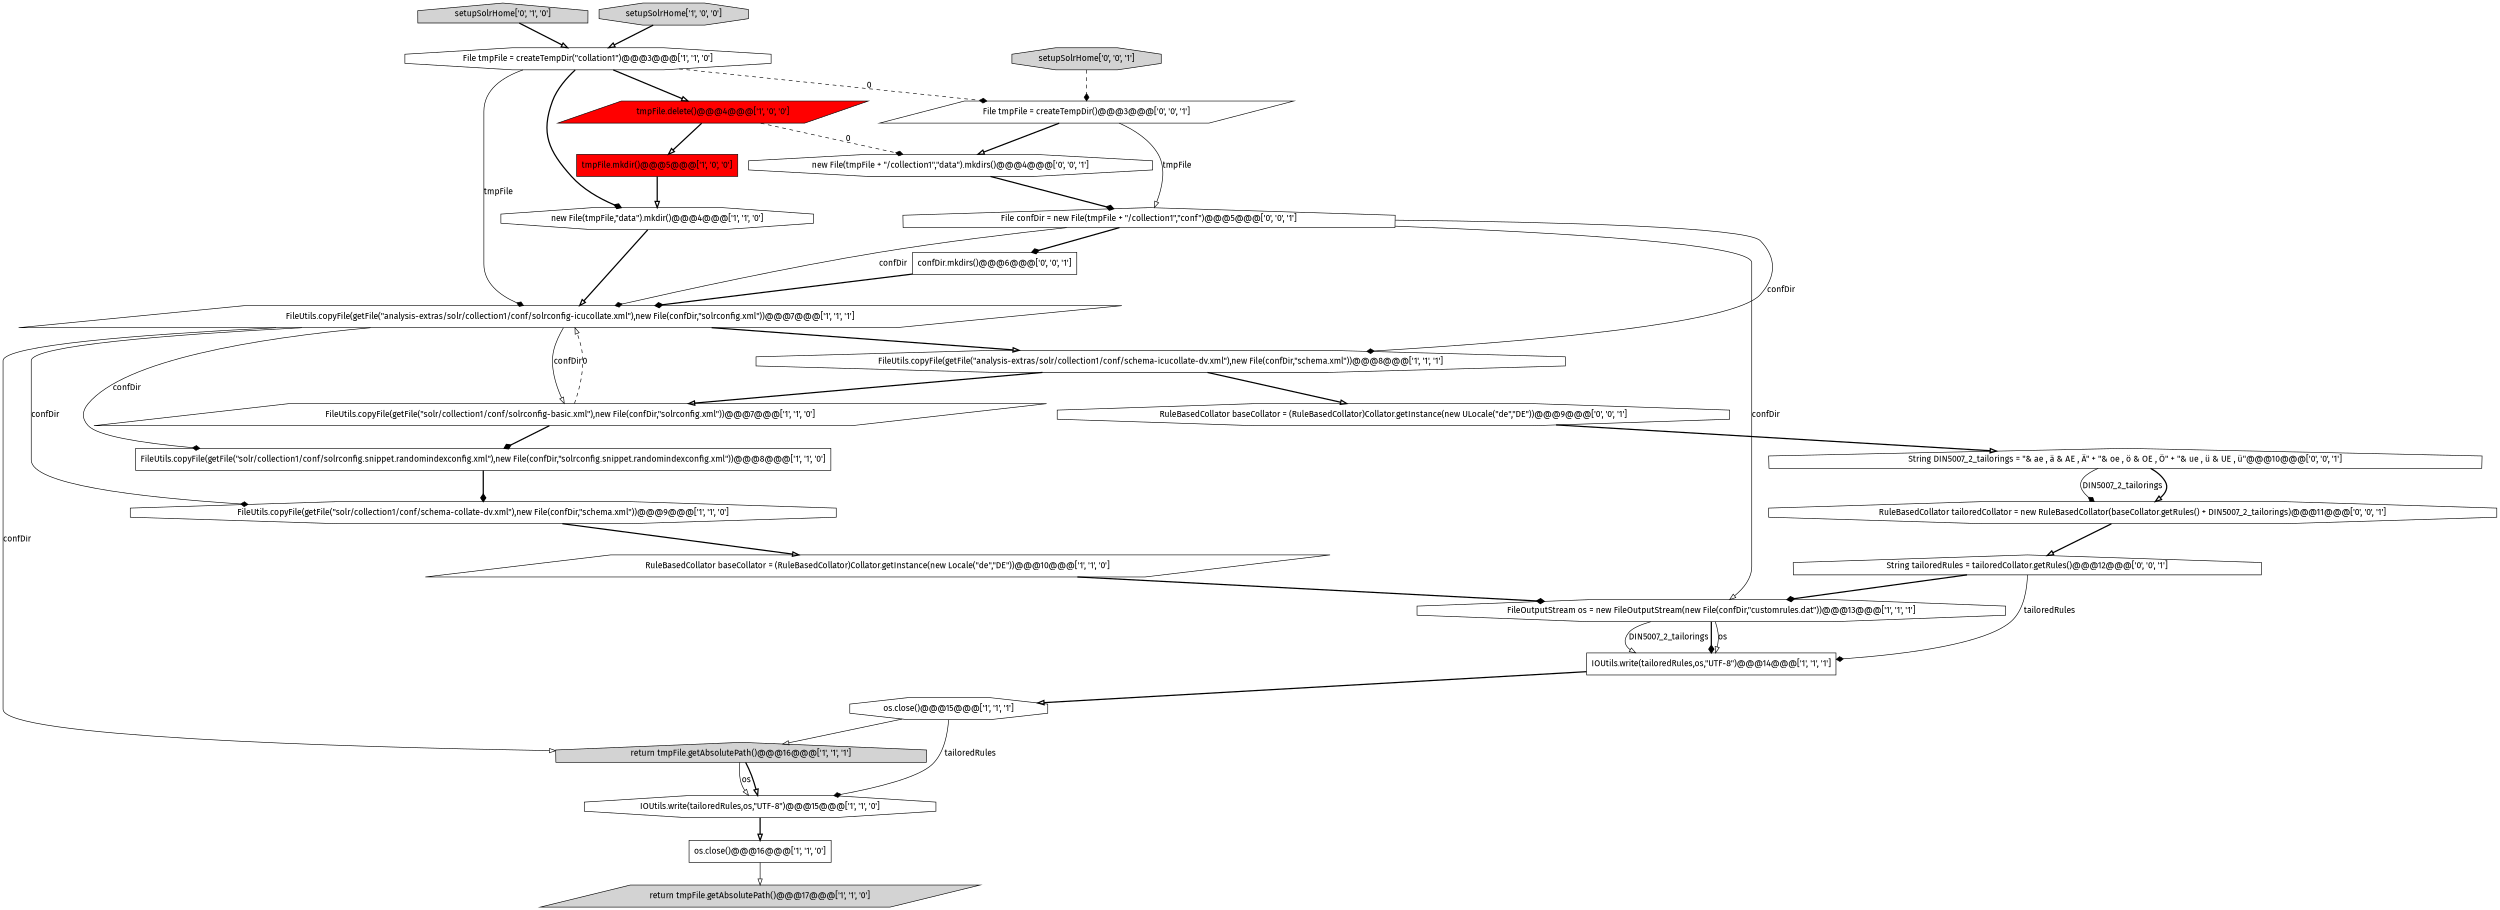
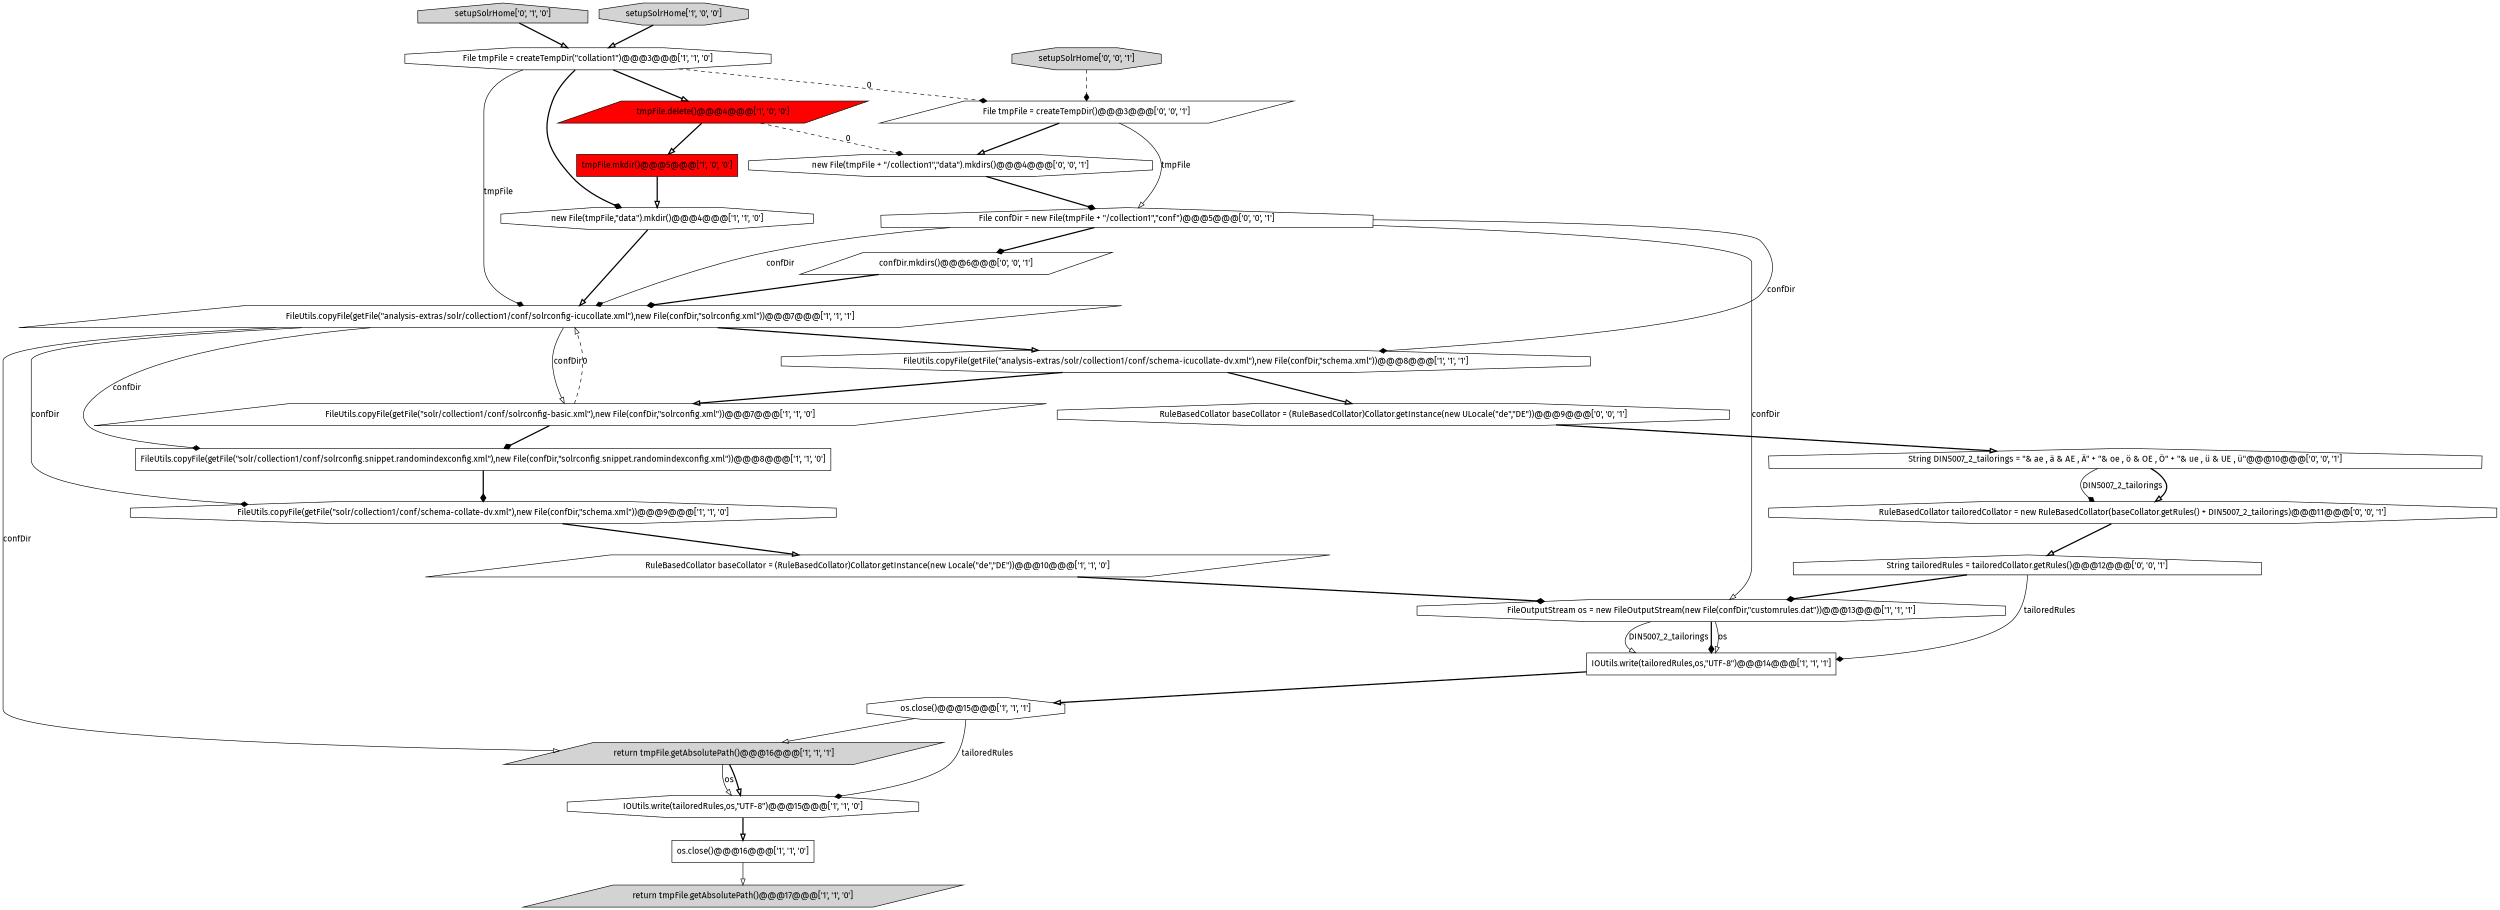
(995, 263) -> (956, 263)
(741, 753) -> (724, 753)
